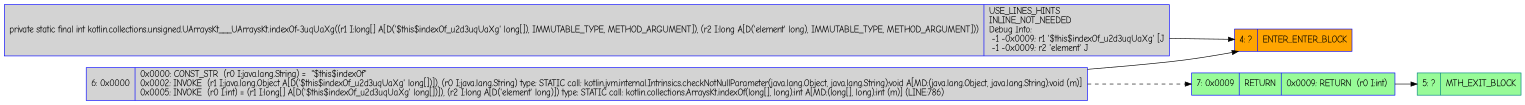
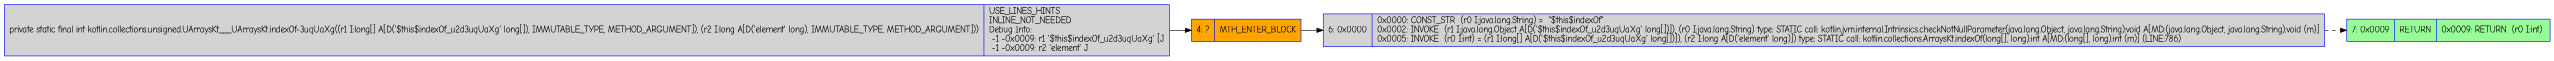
(1305, 40) -> (1258, 30)
(1160, 63) -> (1309, 30)
(1469, 84) -> none
